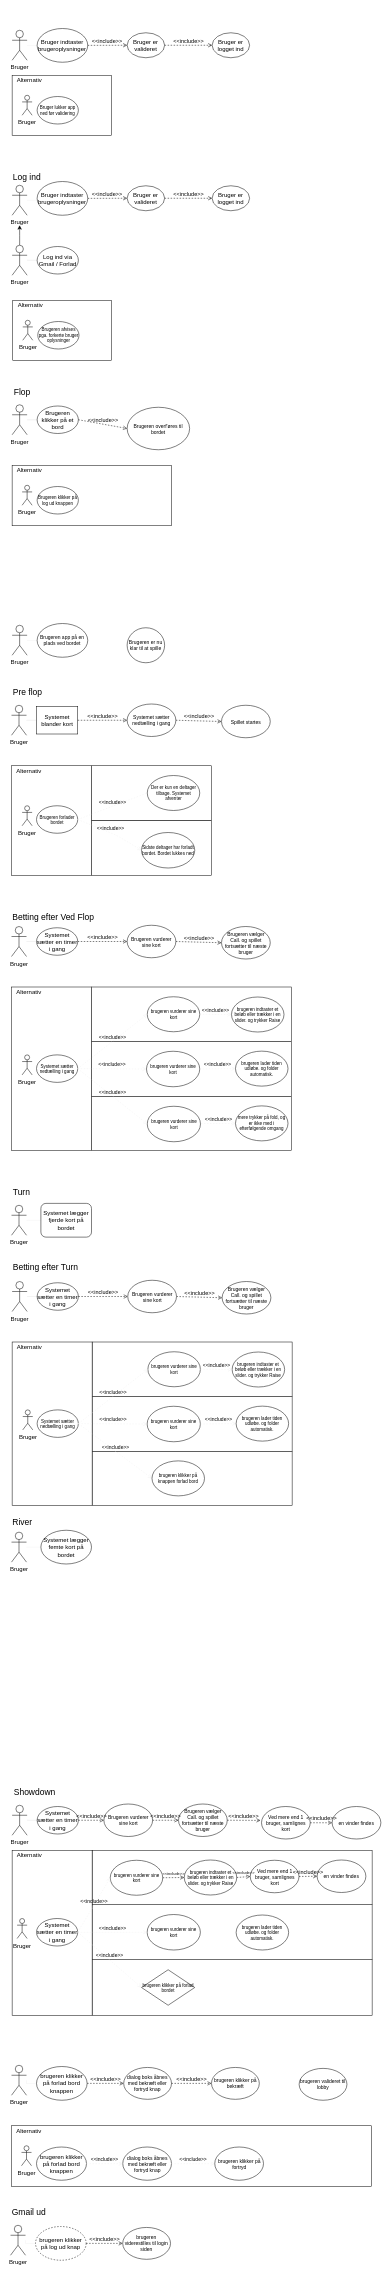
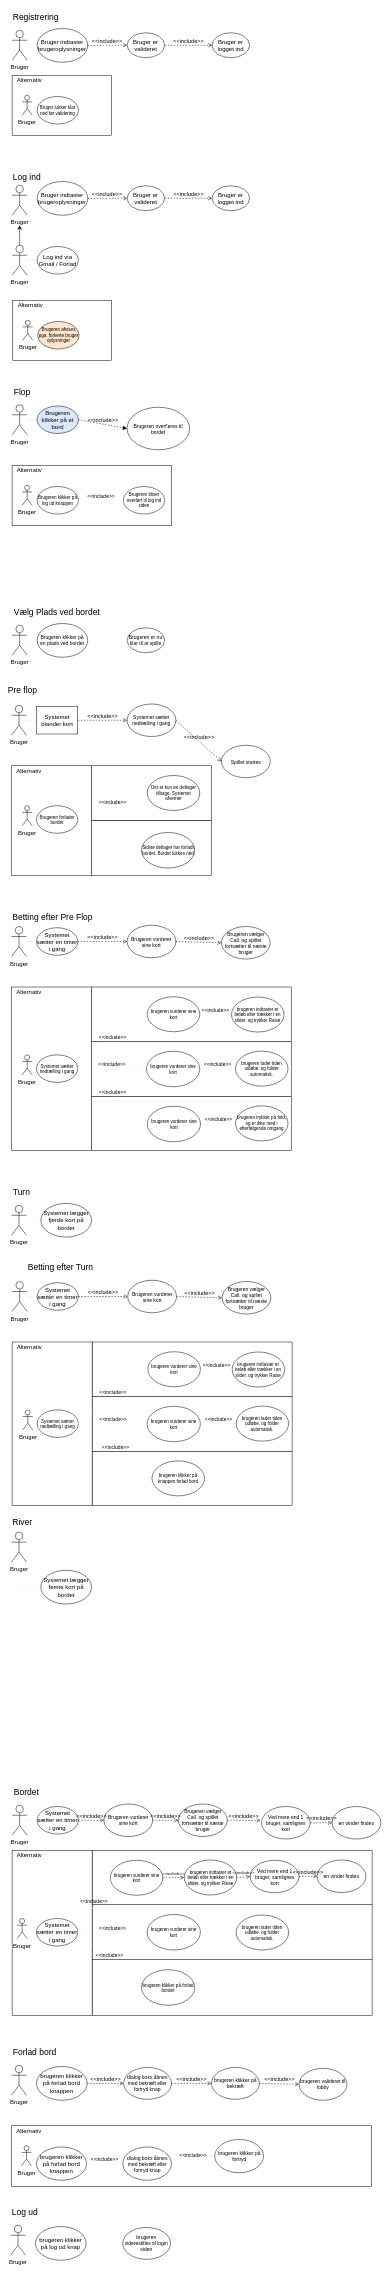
none -> (39, 18)
(58, 110) -> (58, 110)
(58, 335) -> (58, 335)
(58, 420) -> (58, 420)
(123, 428) -> (122, 428)
none -> (121, 500)
none -> (144, 500)
none -> (62, 613)
(62, 640) -> (62, 640)
(146, 645) -> (146, 640)
(39, 693) -> (34, 690)
(246, 722) -> (246, 762)
(100, 829) -> none
(59, 918) -> (59, 918)
(262, 1123) -> (262, 1123)
(66, 1220) -> (66, 1220)
(62, 1268) -> (77, 1268)
(66, 1547) -> (66, 1587)
(33, 1793) -> (28, 1793)
(168, 1988) -> (168, 1988)
none -> (39, 2053)
none -> (278, 2084)
(239, 2164) -> (239, 2156)
(27, 2213) -> (25, 2213)
(61, 2243) -> (61, 2243)
(103, 2243) -> none
